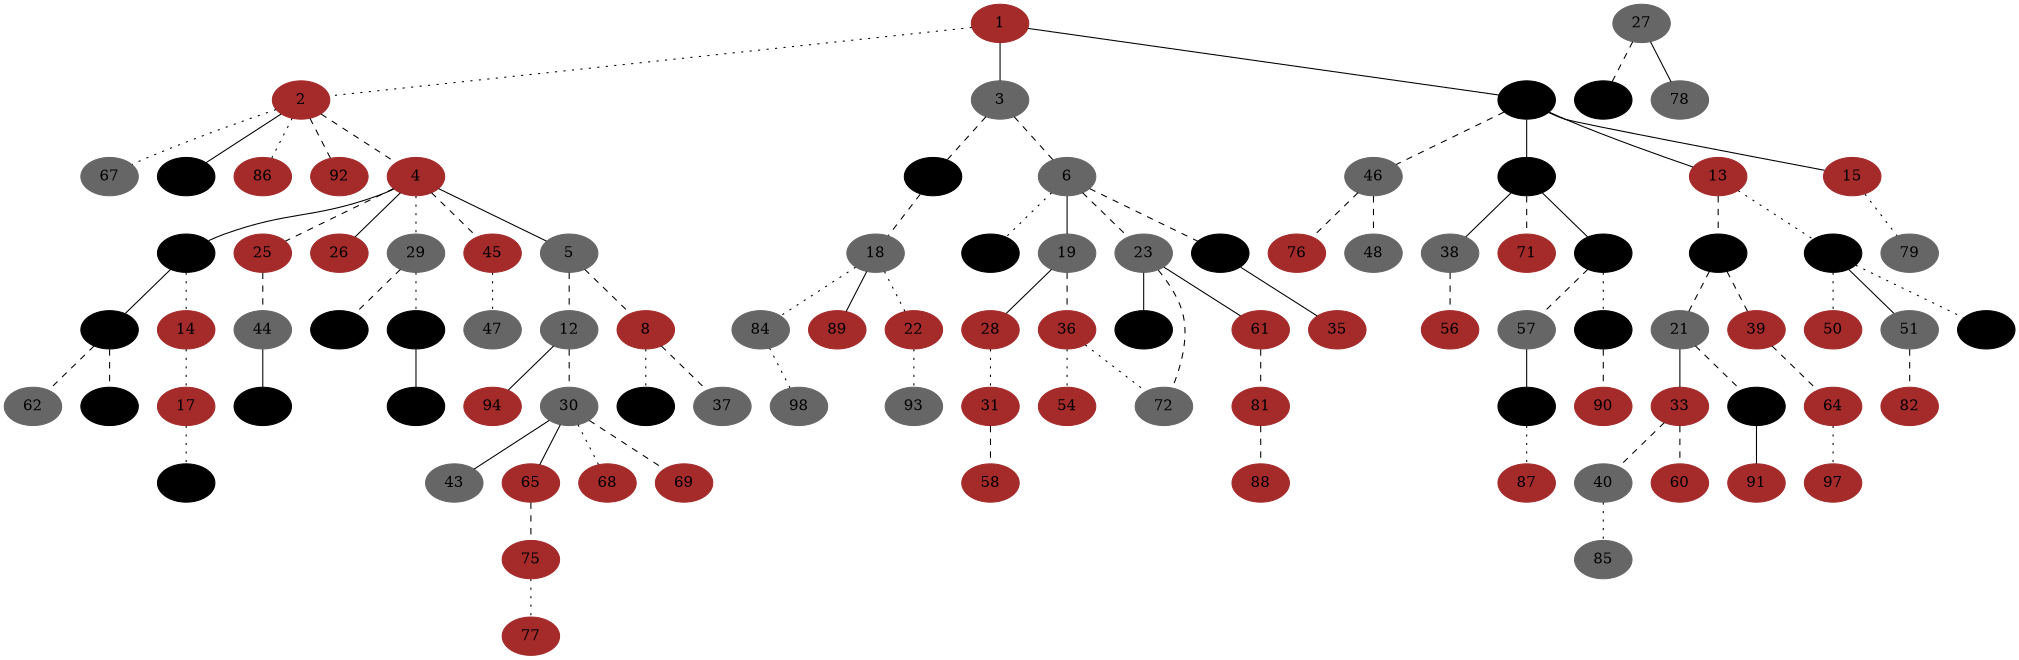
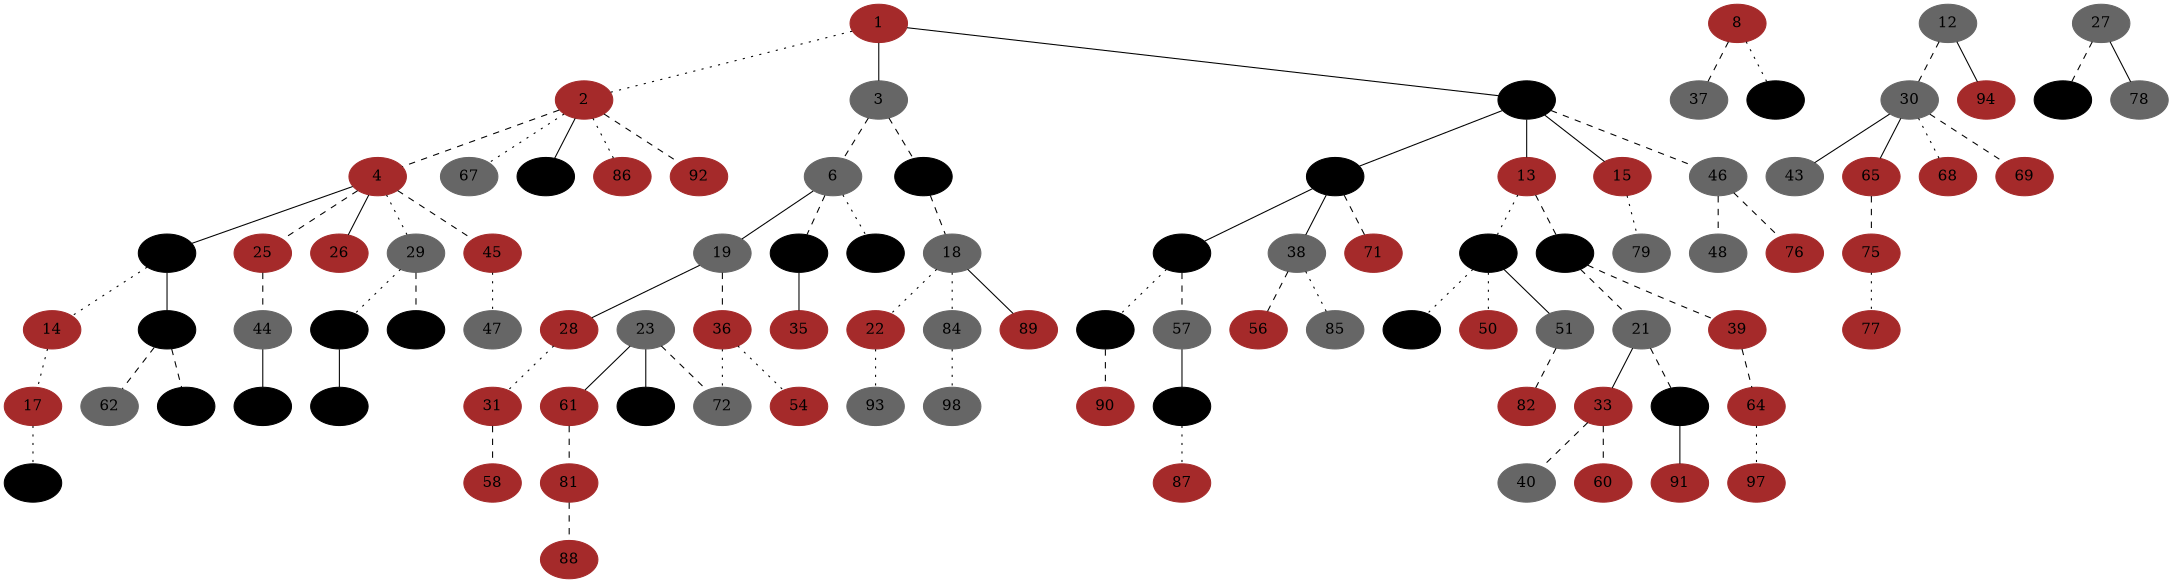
(1105, 215) -> none
(569, 253) -> none
(1603, 521) -> (1316, 292)
